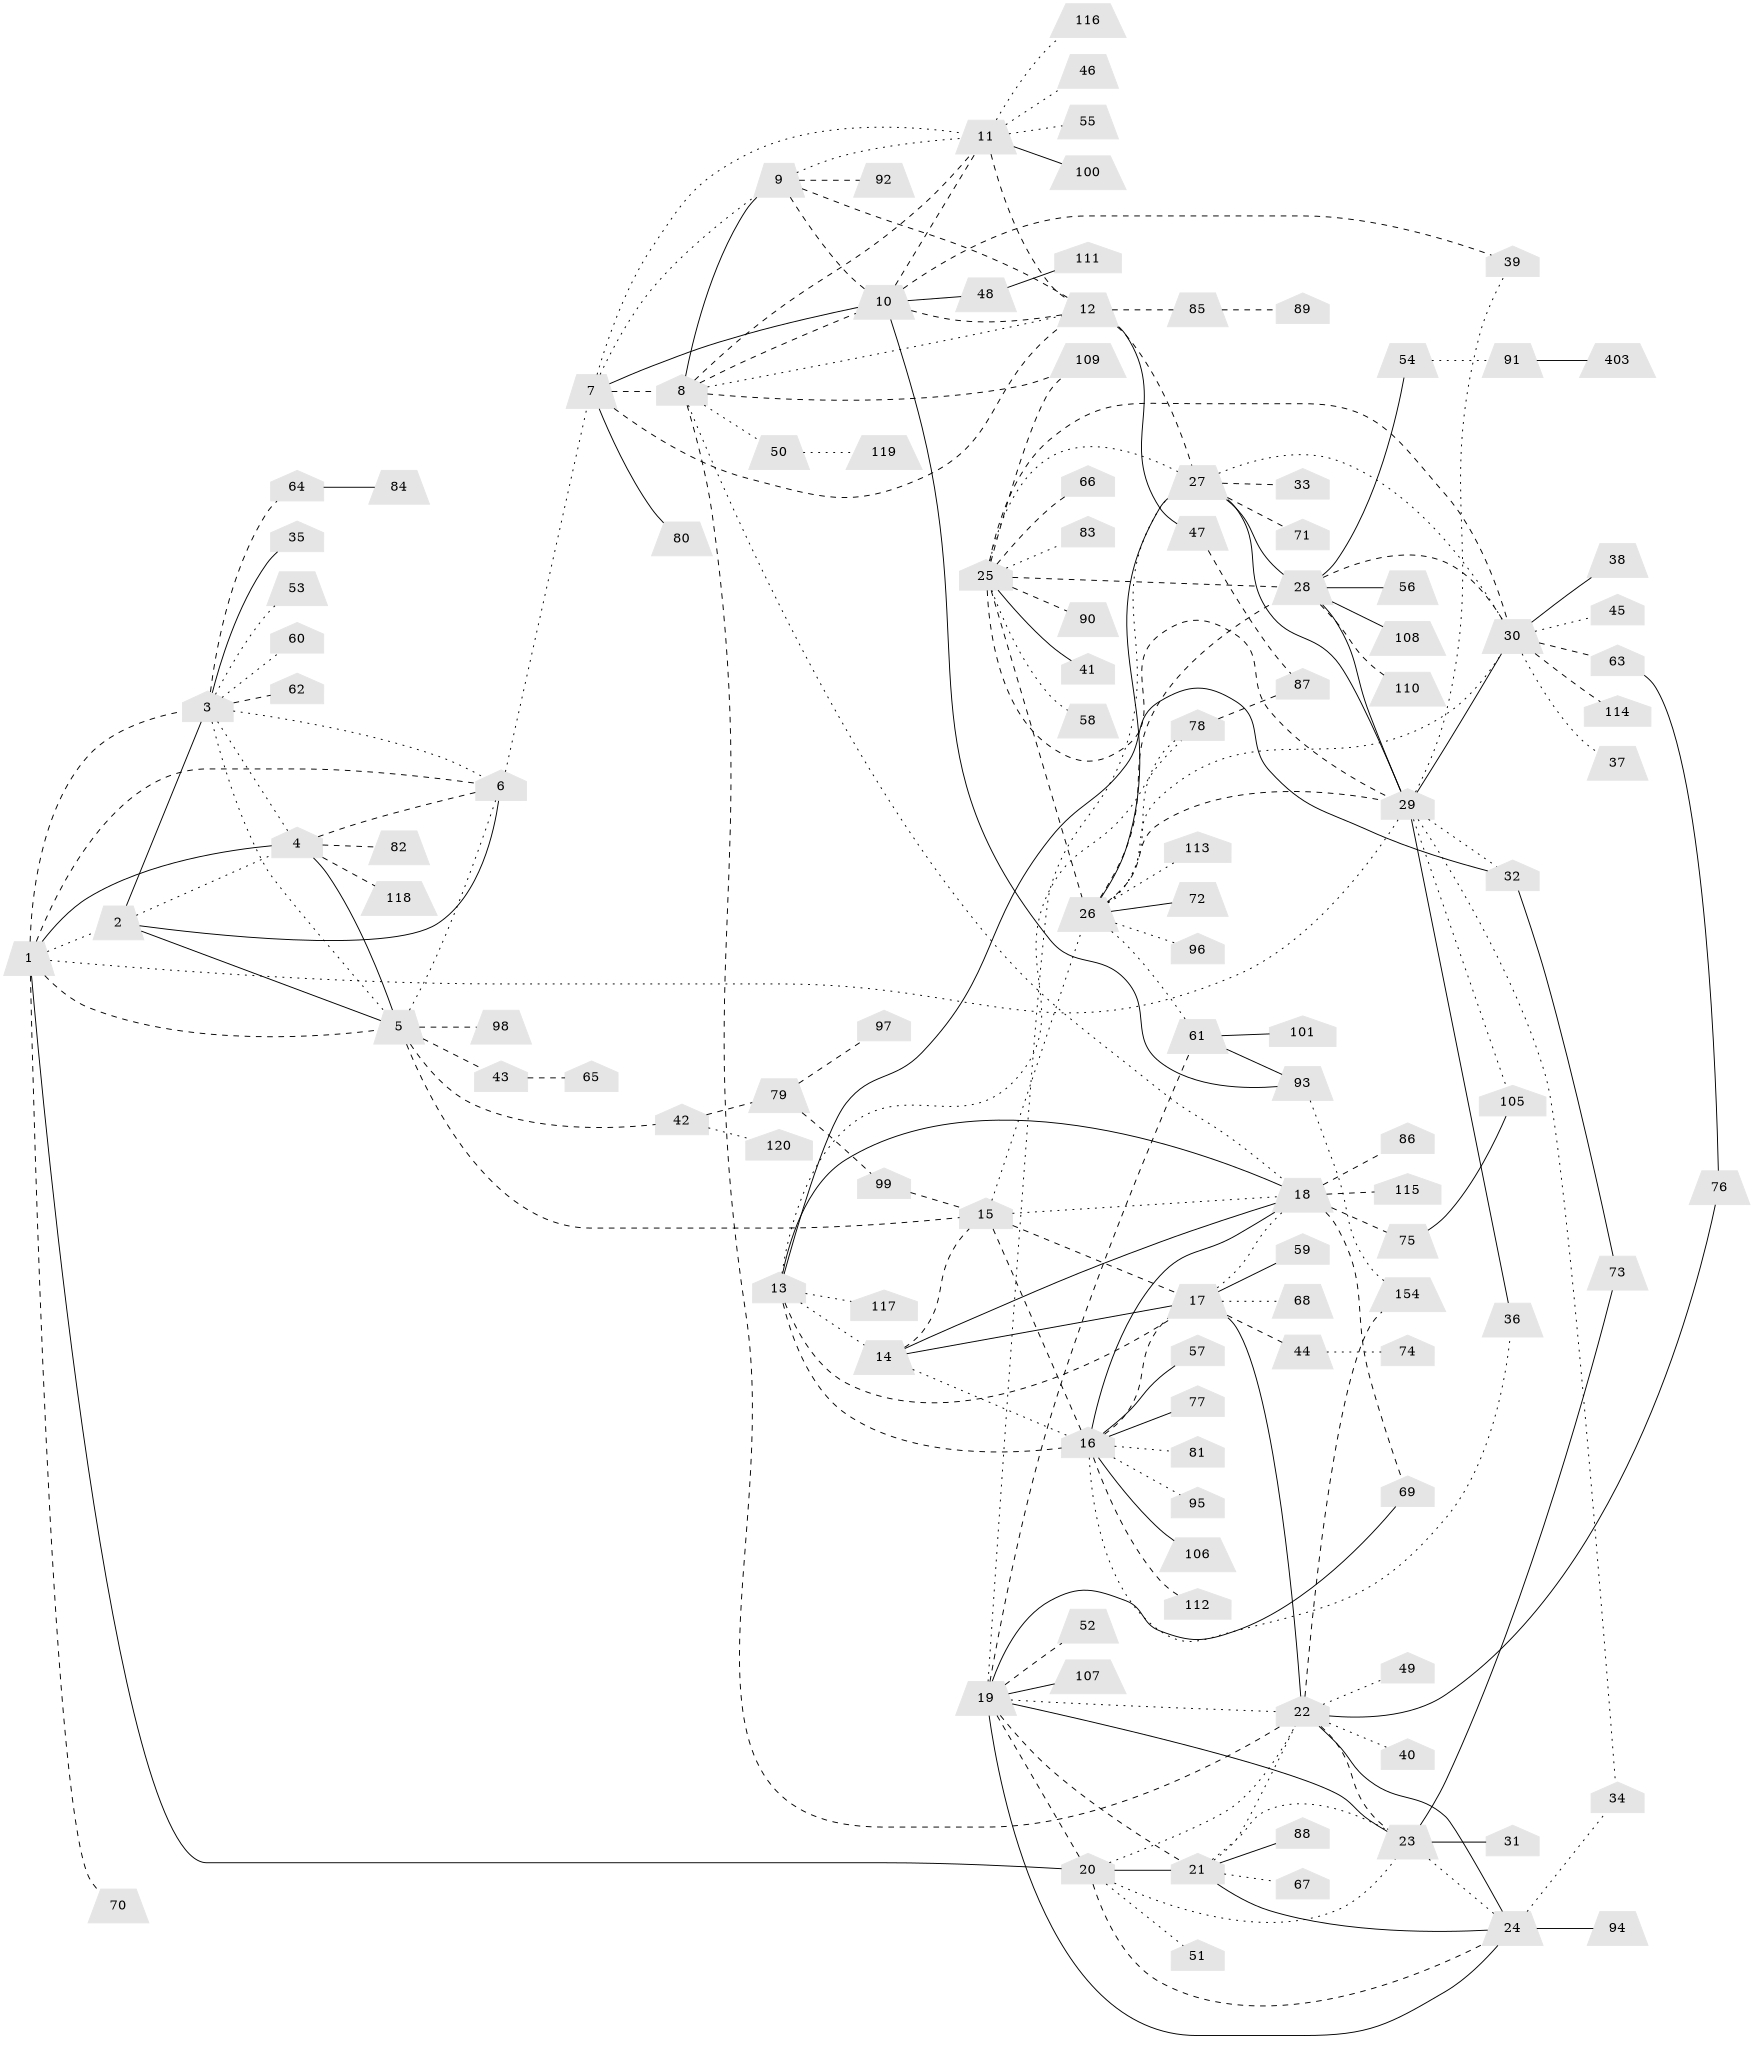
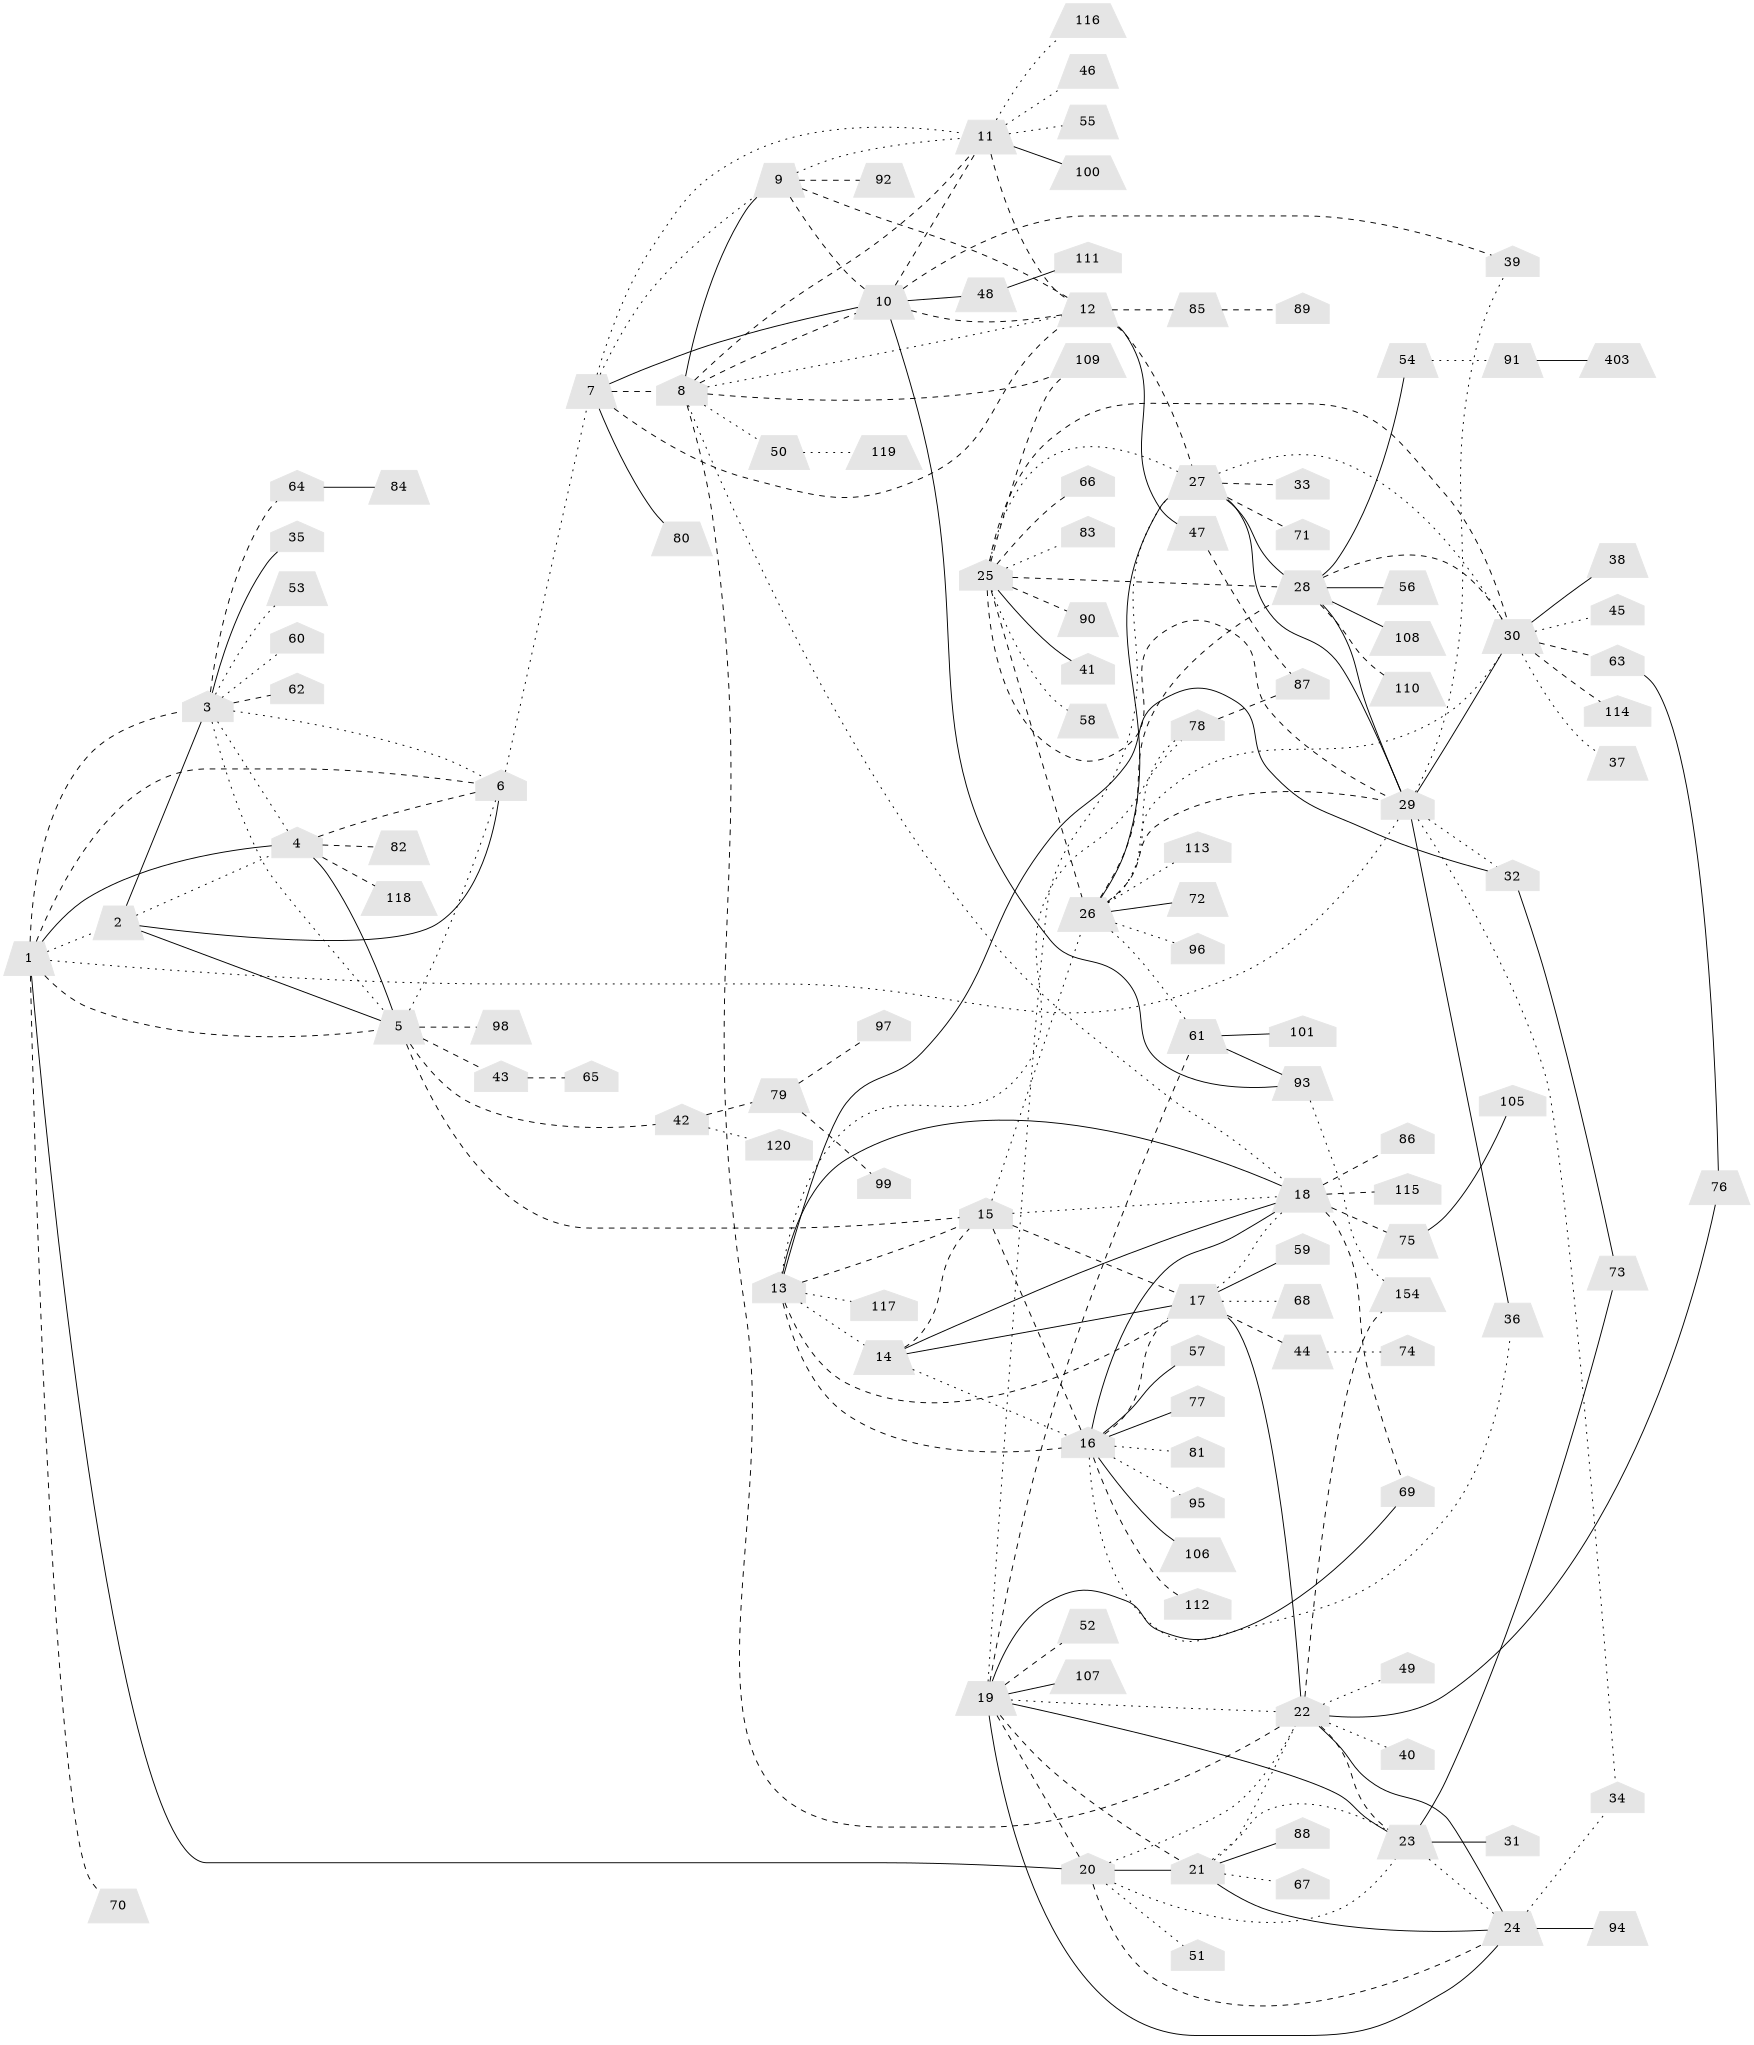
(1460, 953) -> none
(937, 1200) -> (881, 1256)
